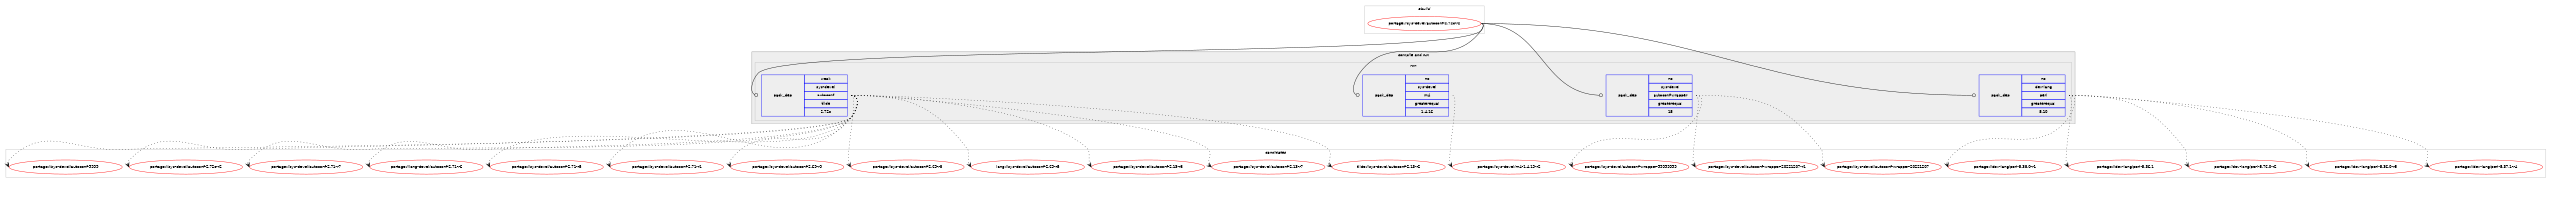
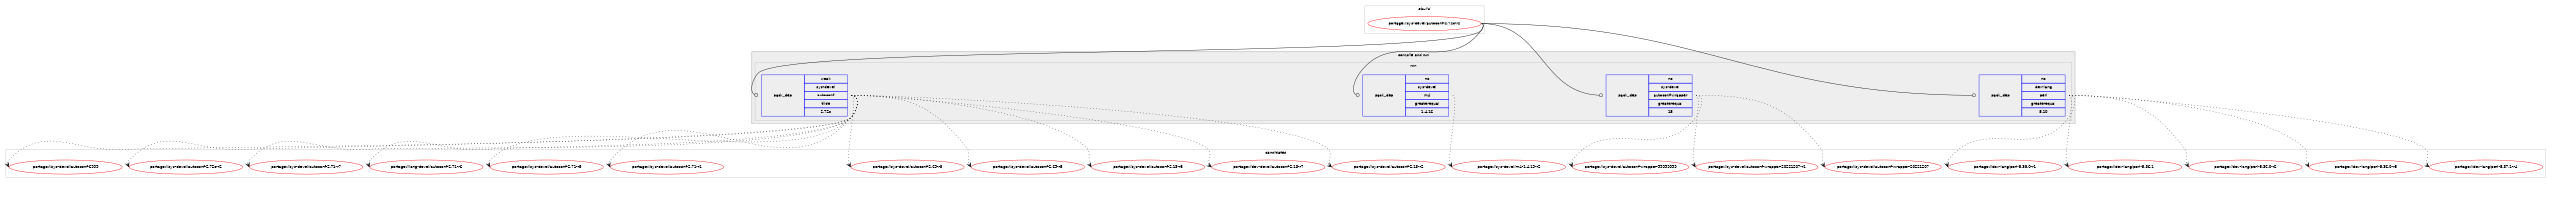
(66, 167) -> (66, 167)
(787, 167) -> none
(1028, 167) -> (1028, 167)
(1268, 167) -> (1268, 167)
(1389, 167) -> (1389, 167)
(2246, 167) -> (2246, 167)
